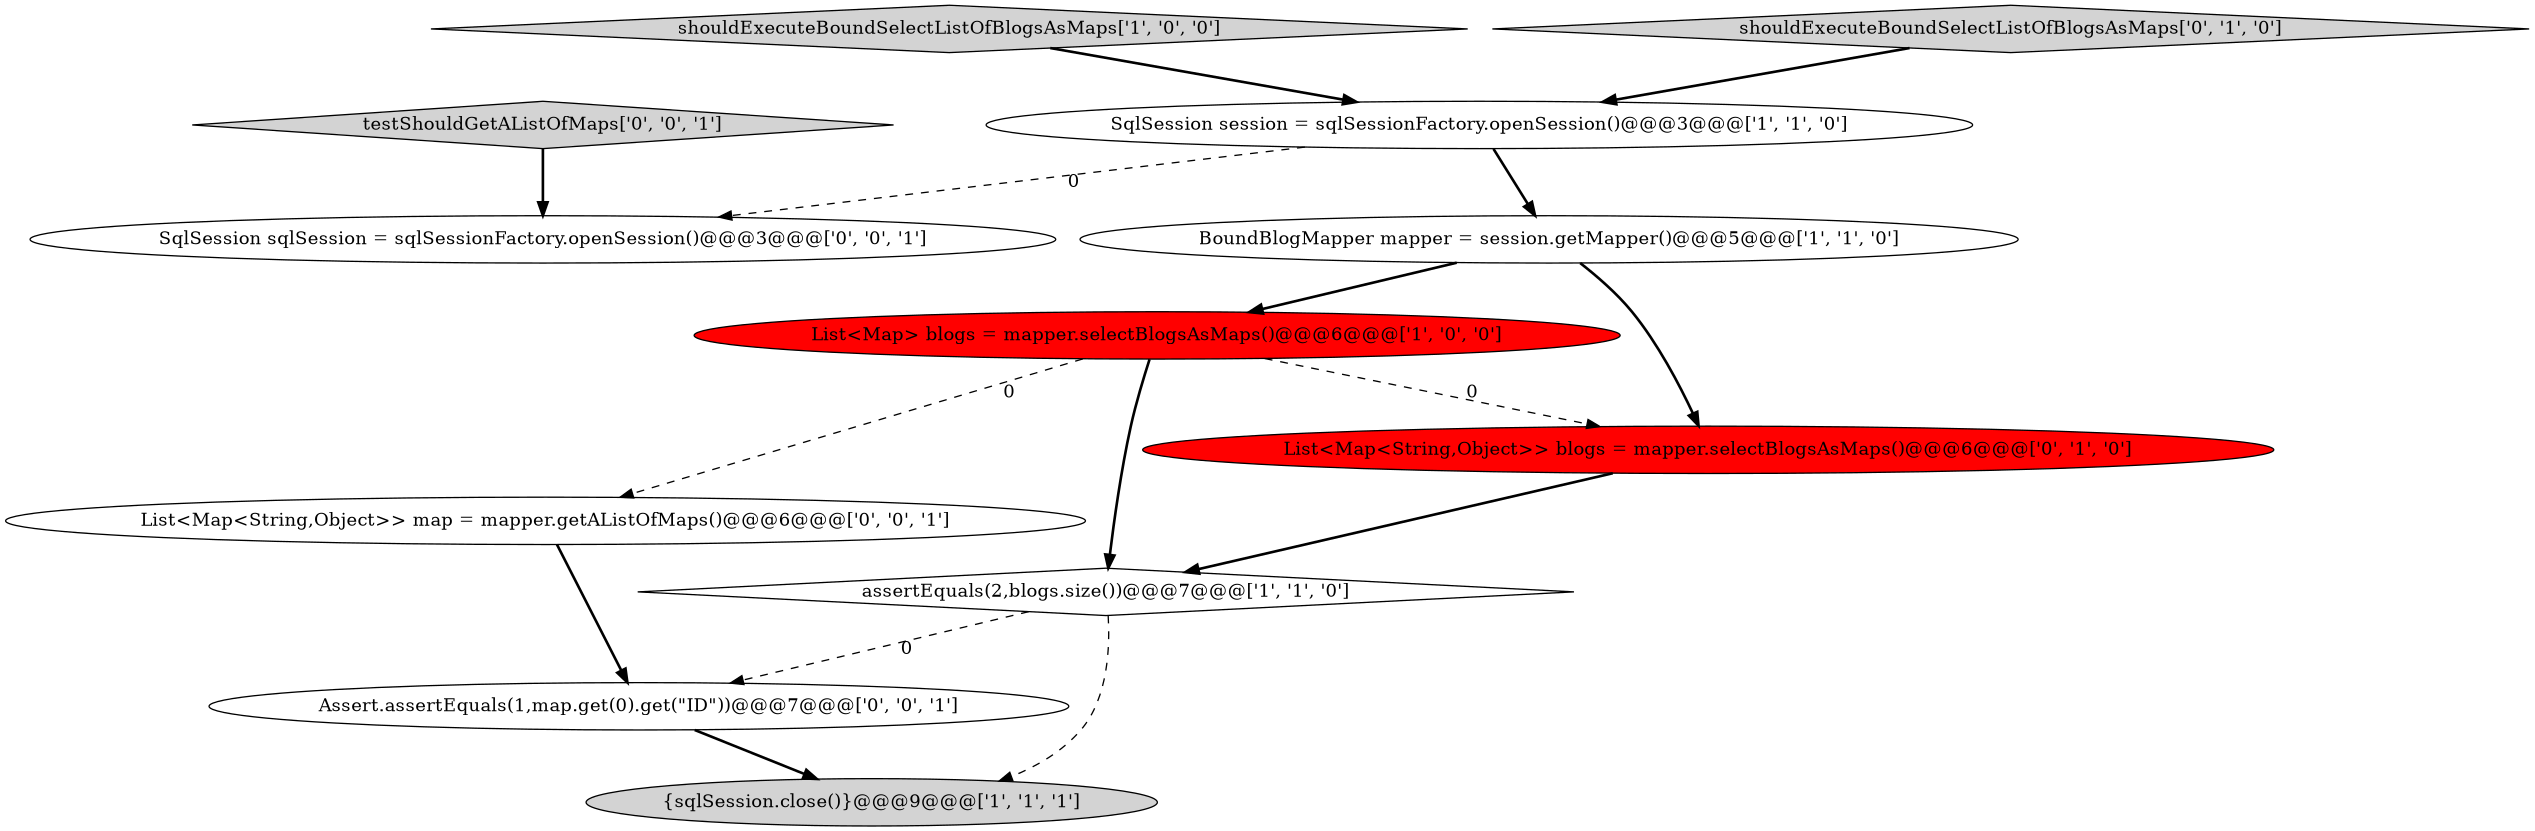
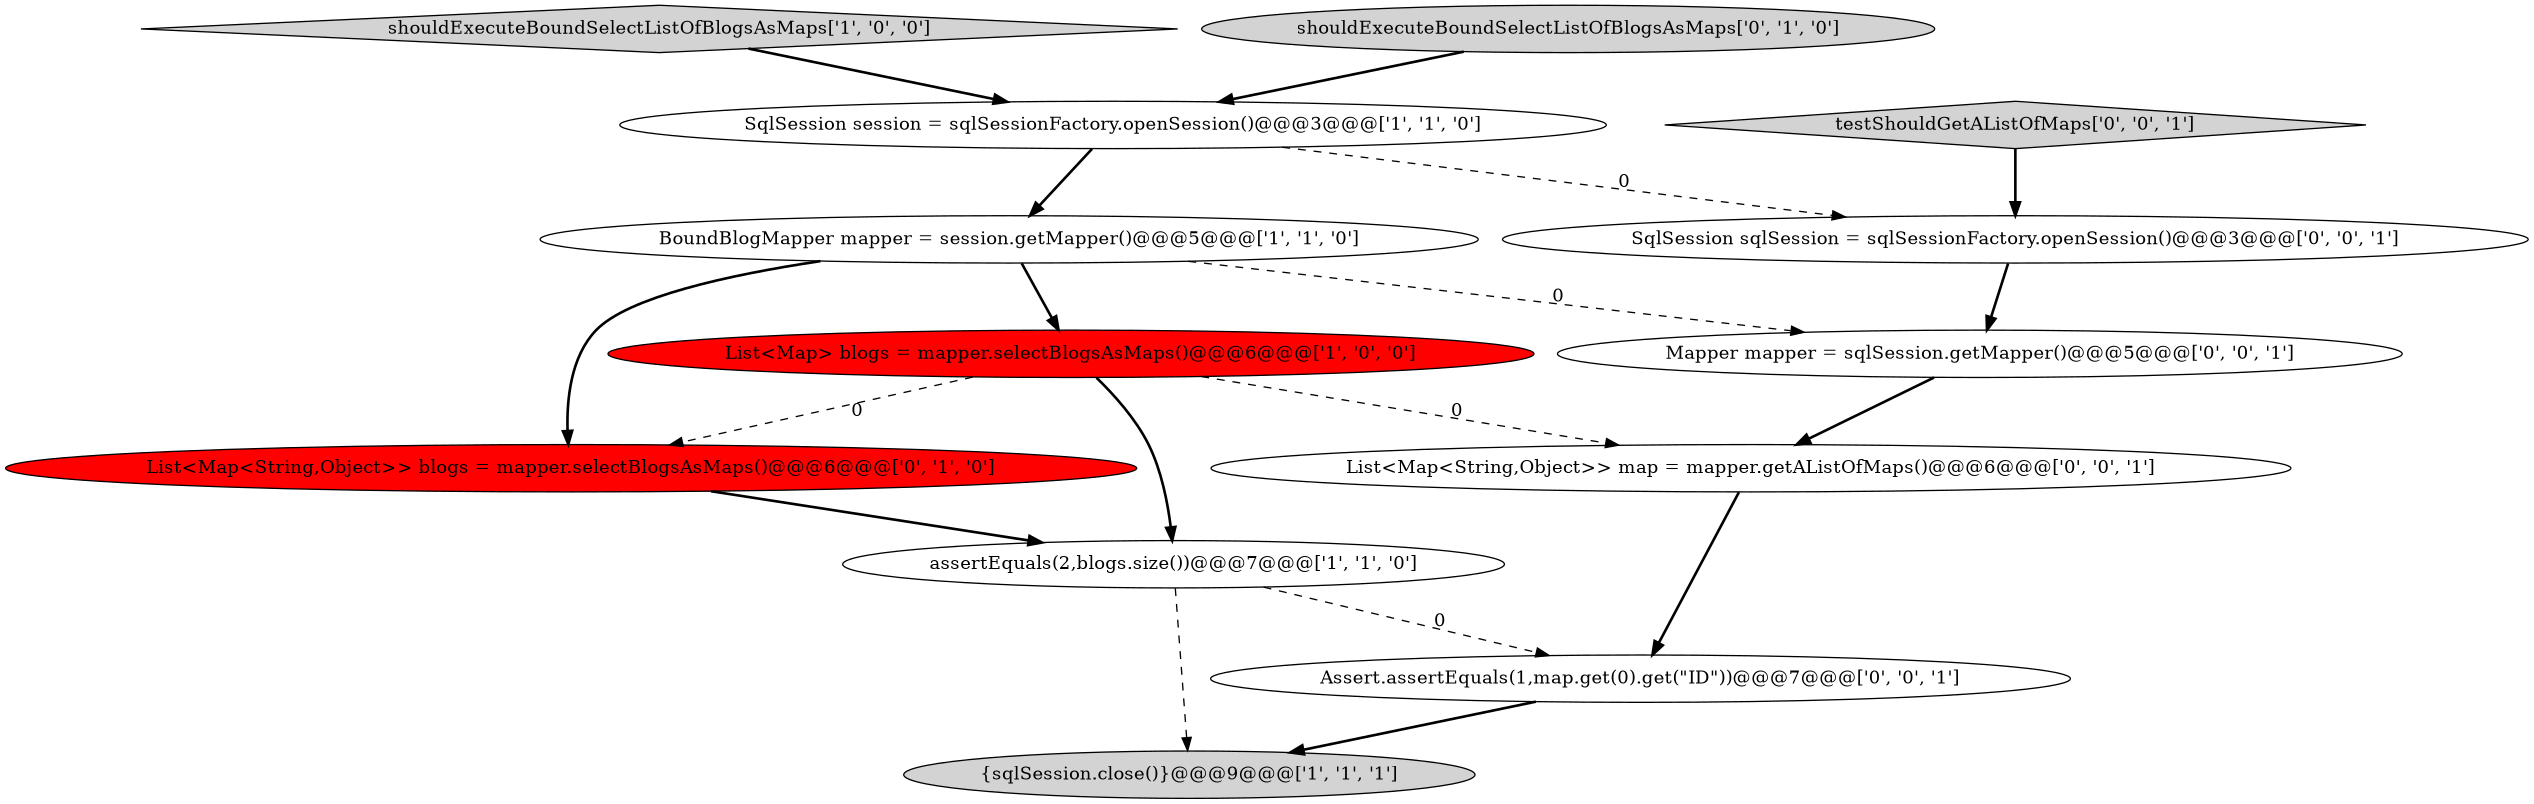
(2011, 29) -> (1568, 29)
none -> (1980, 354)
(1106, 592) -> (1174, 564)
